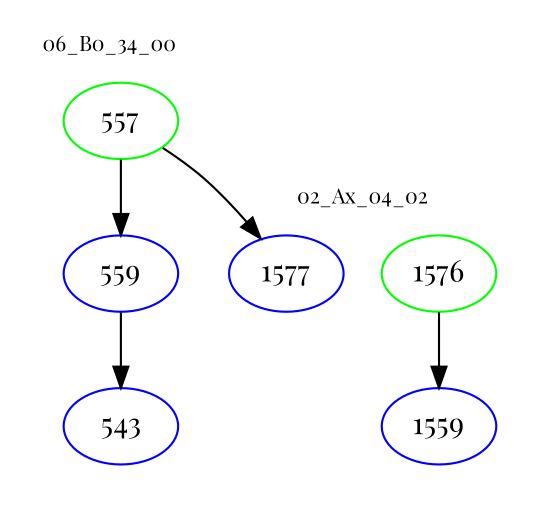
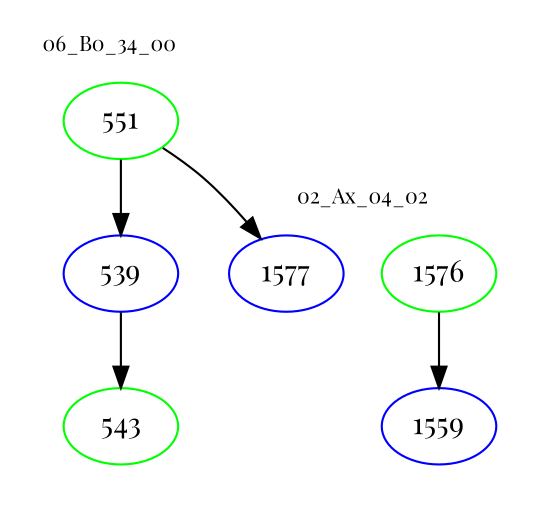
(121, 121) -> (121, 121)
(121, 274) -> (121, 274)
(121, 426) -> (121, 426)
